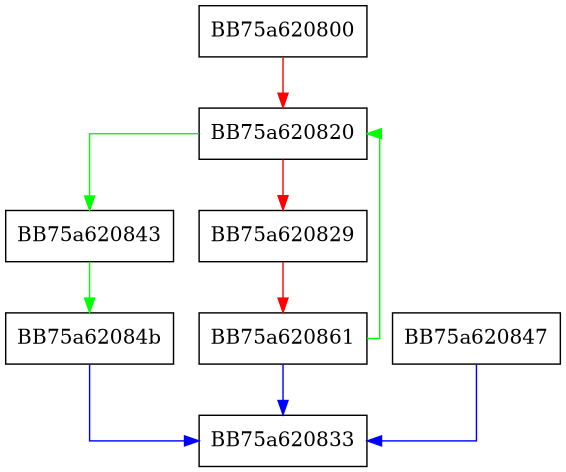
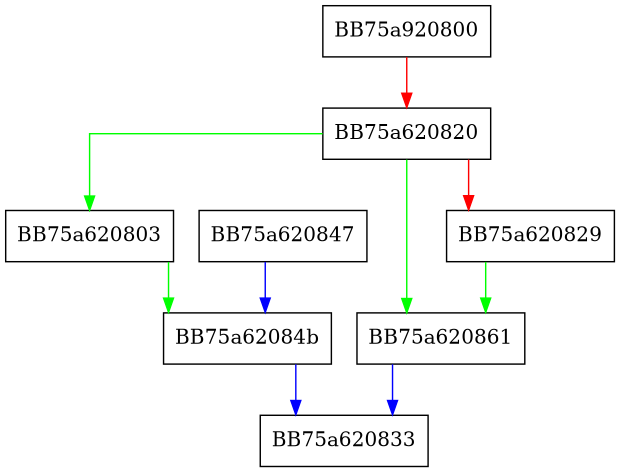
(283, 31) -> (407, 31)
(90, 236) -> (90, 236)
(380, 242) -> (407, 229)
(283, 280) -> (486, 280)
(467, 441) -> (265, 280)
